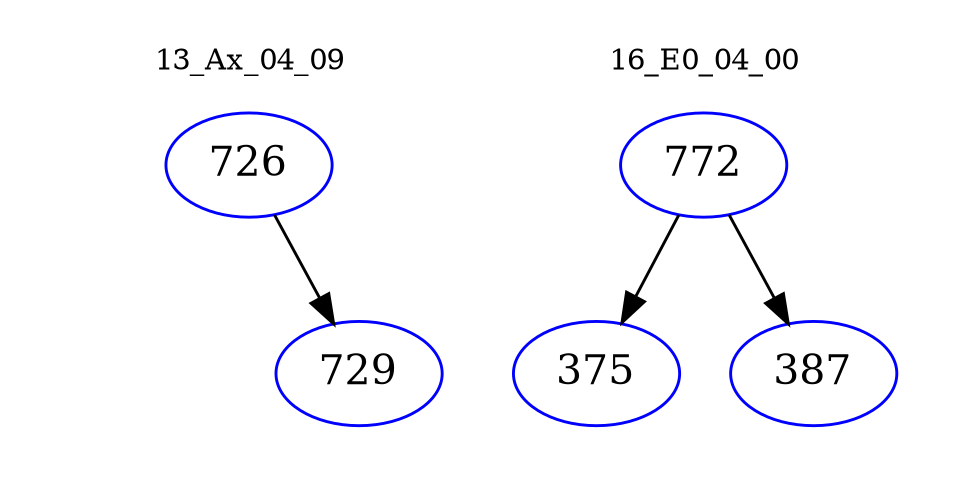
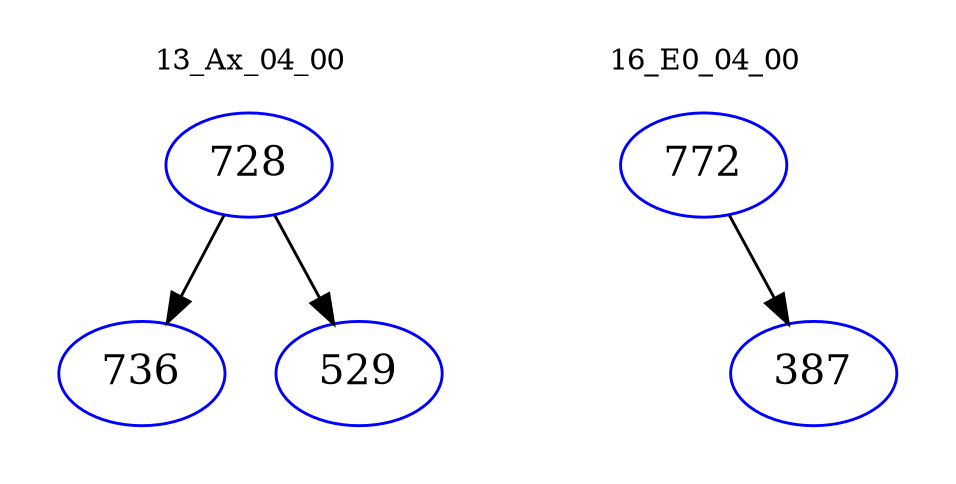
(250, 62) -> (250, 62)
(249, 165) -> (249, 165)
none -> (142, 374)
(359, 374) -> (359, 374)
(597, 374) -> none
